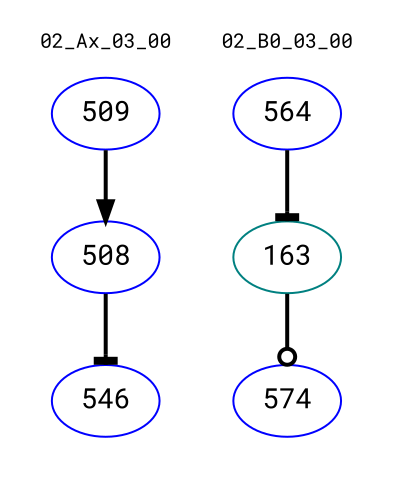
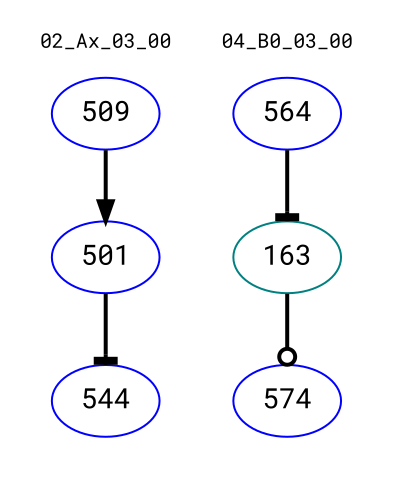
(288, 43) -> (288, 43)
(106, 257) -> (106, 257)
(106, 401) -> (106, 401)
